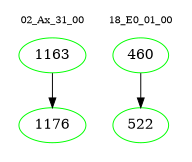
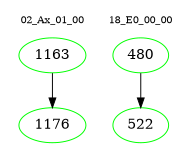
(52, 21) -> (52, 21)
(141, 21) -> (141, 21)
(141, 55) -> (141, 55)
